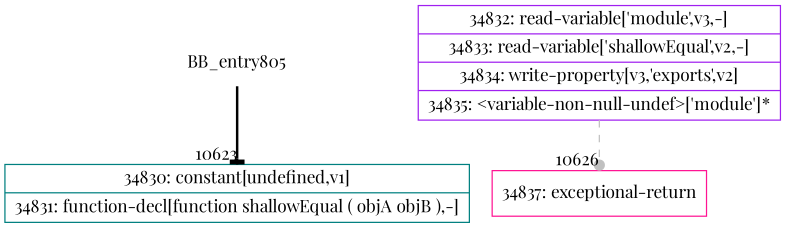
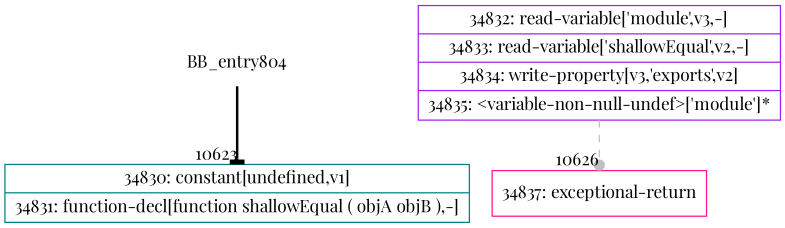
(237, 63) -> (237, 63)
